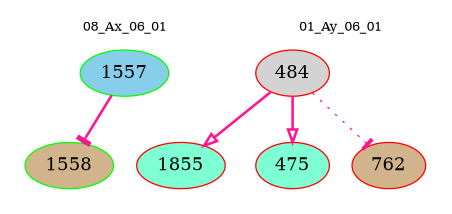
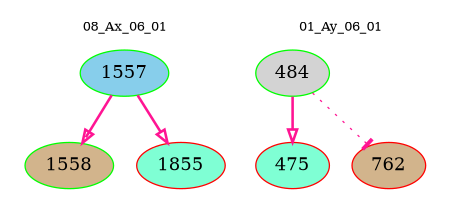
(293, 73) -> (293, 73)
(254, 106) -> (149, 114)
(99, 116) -> (99, 116)
